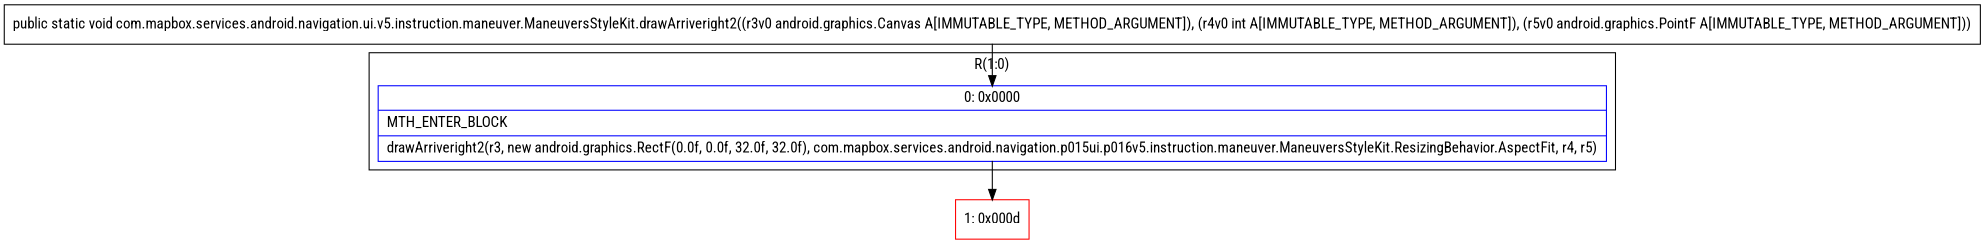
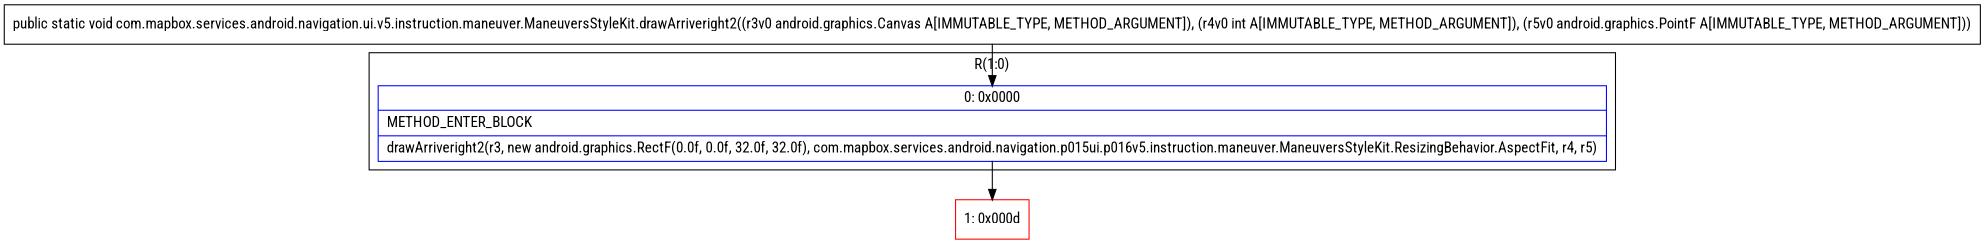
(447, 123) -> (460, 123)
